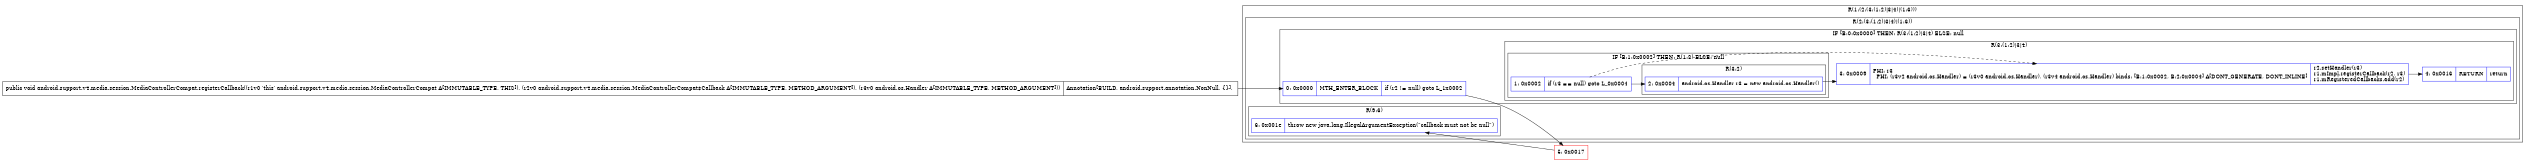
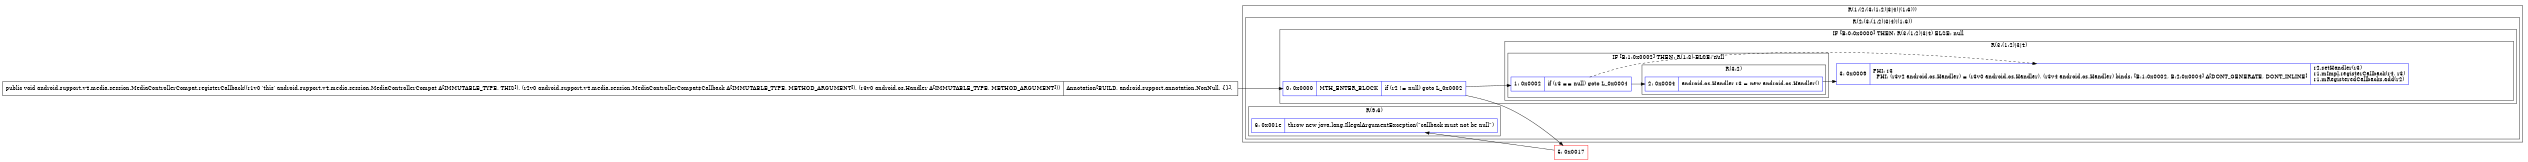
(2360, 74) -> (2360, 74)
(2466, 74) -> none
none -> (1487, 86)
(1424, 88) -> (1424, 88)
